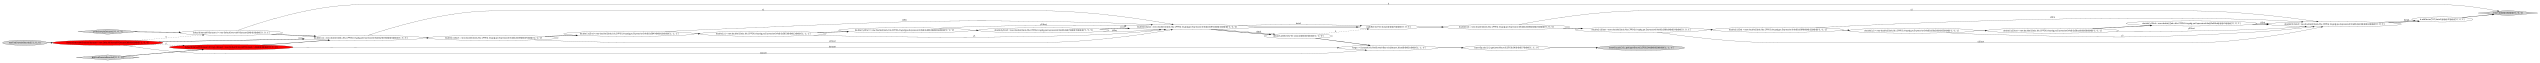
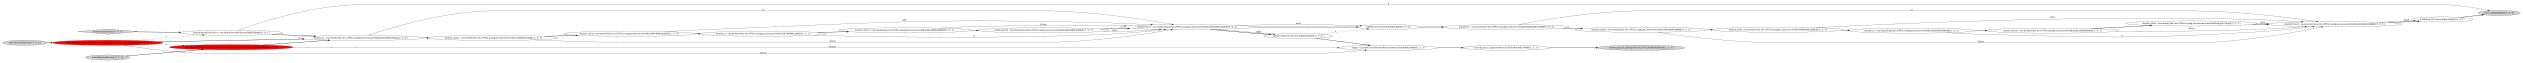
(2508, 13) -> (2499, 13)
(108, 58) -> (108, 58)
